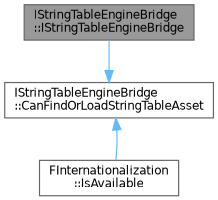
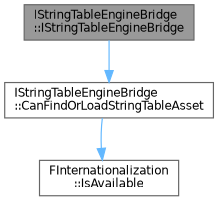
(117, 145) -> (101, 133)
